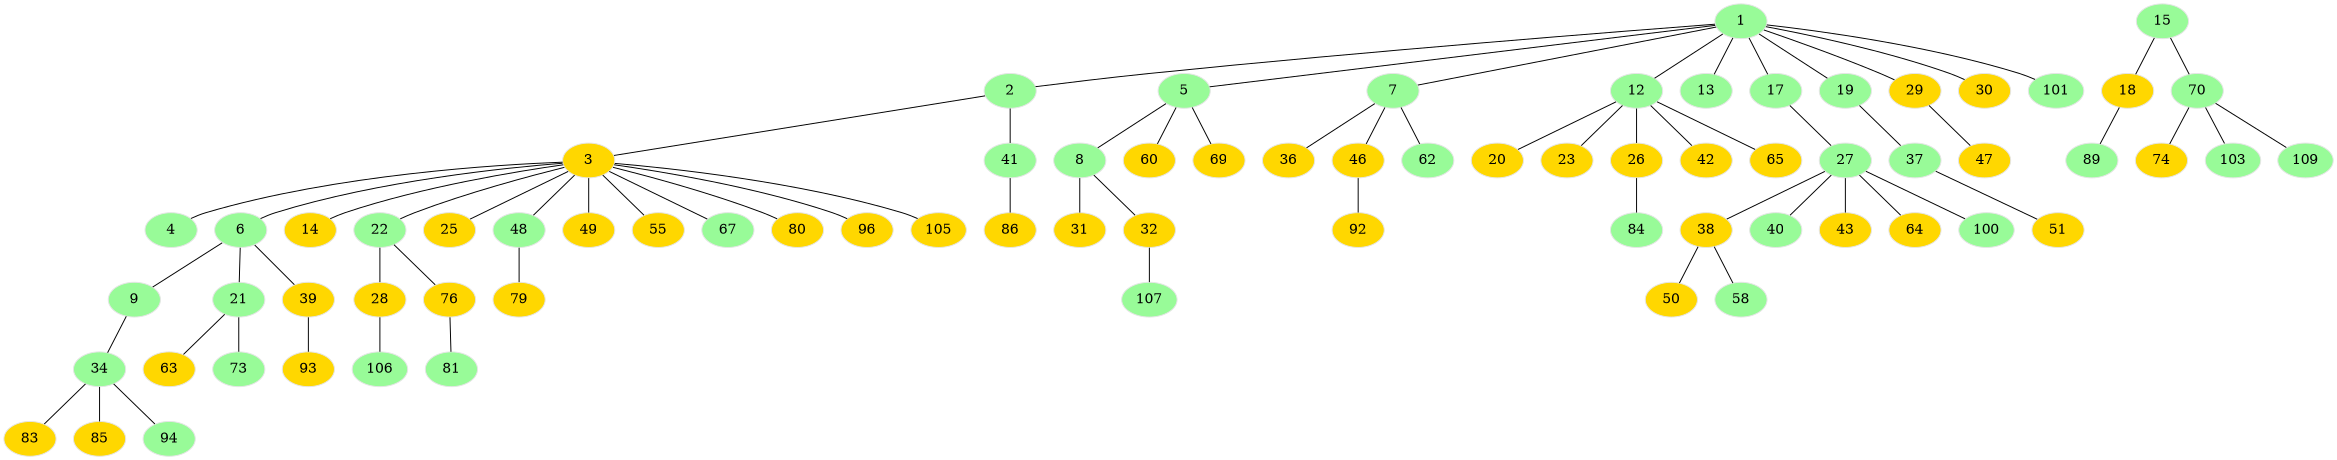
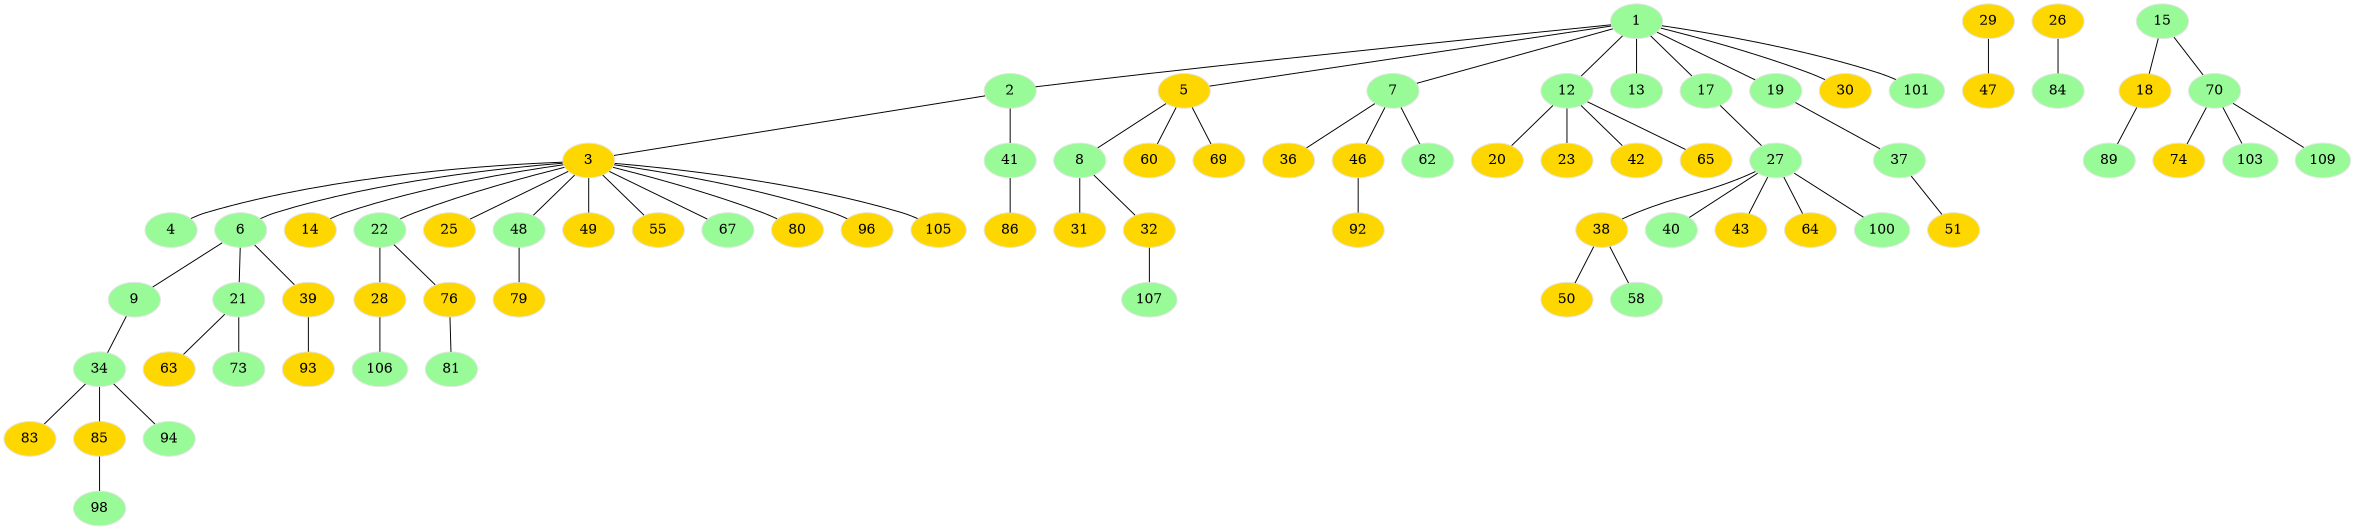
(1830, 54) -> none
(1184, 91) -> (1184, 91)
(1637, 126) -> none
none -> (100, 508)
